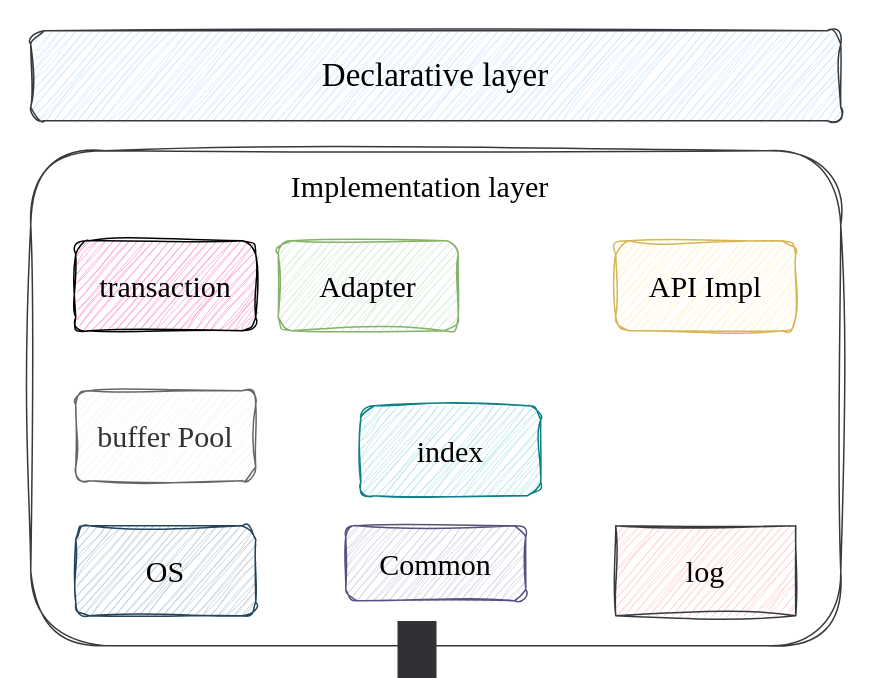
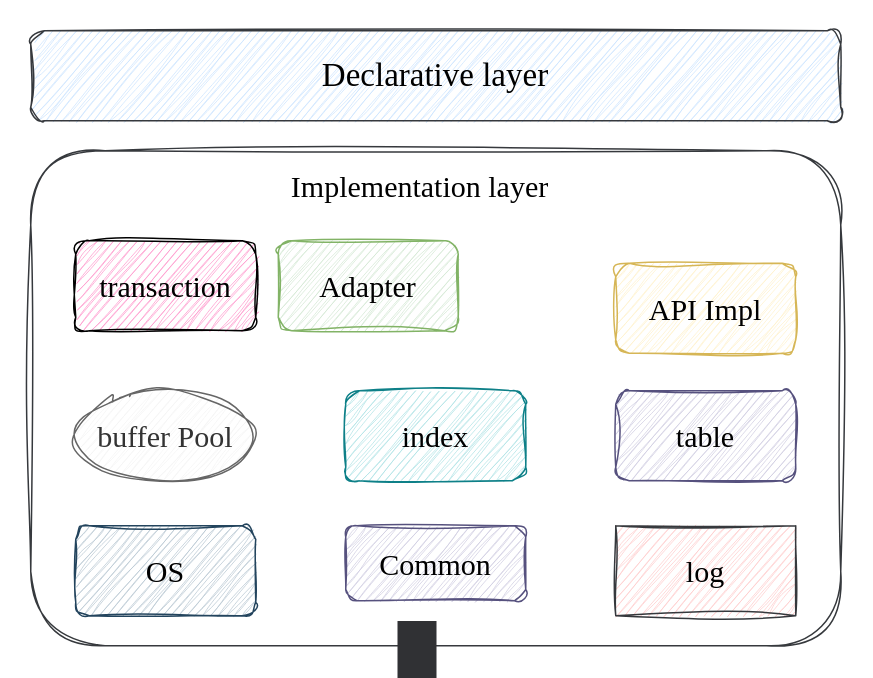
(706, 286) -> (706, 308)
(166, 436) -> (166, 436)
none -> (706, 436)
(451, 451) -> (436, 436)
